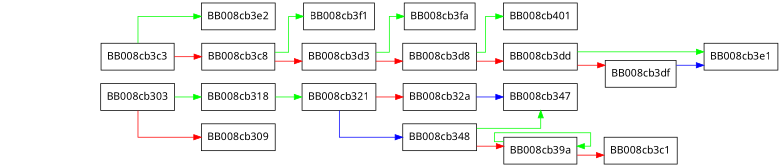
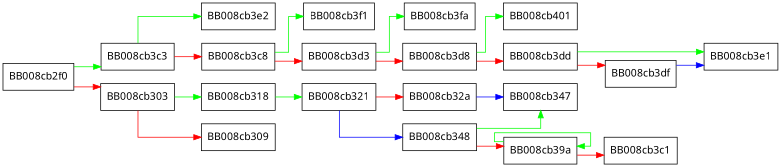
none -> (38, 77)
